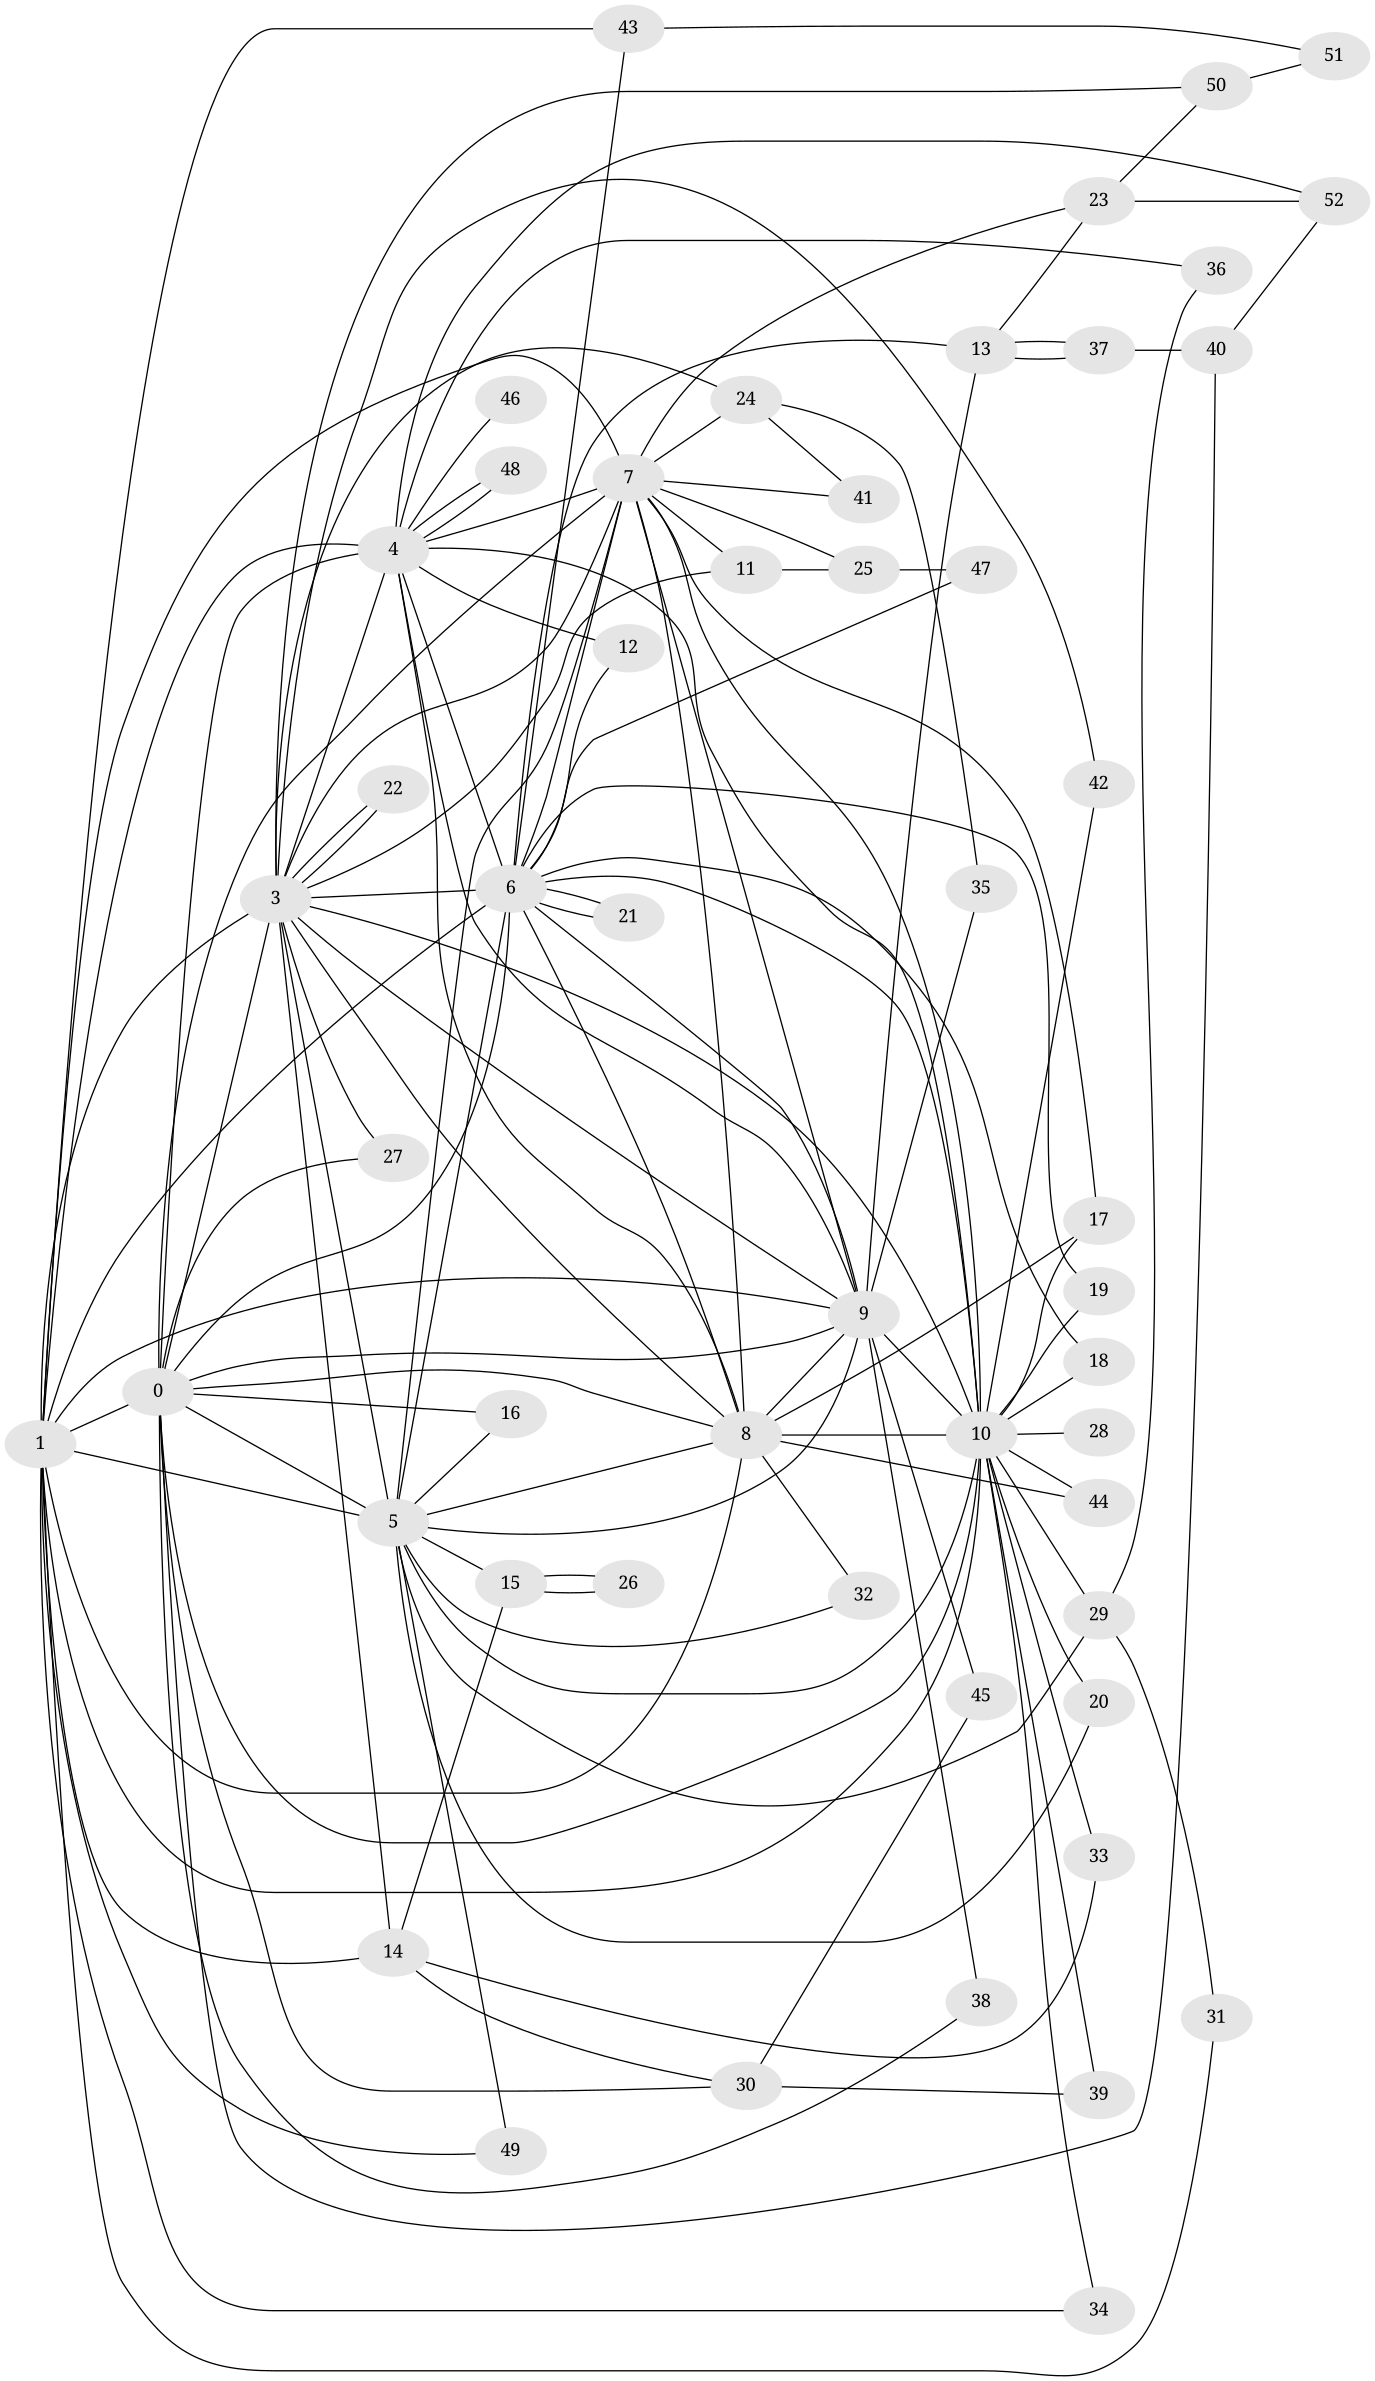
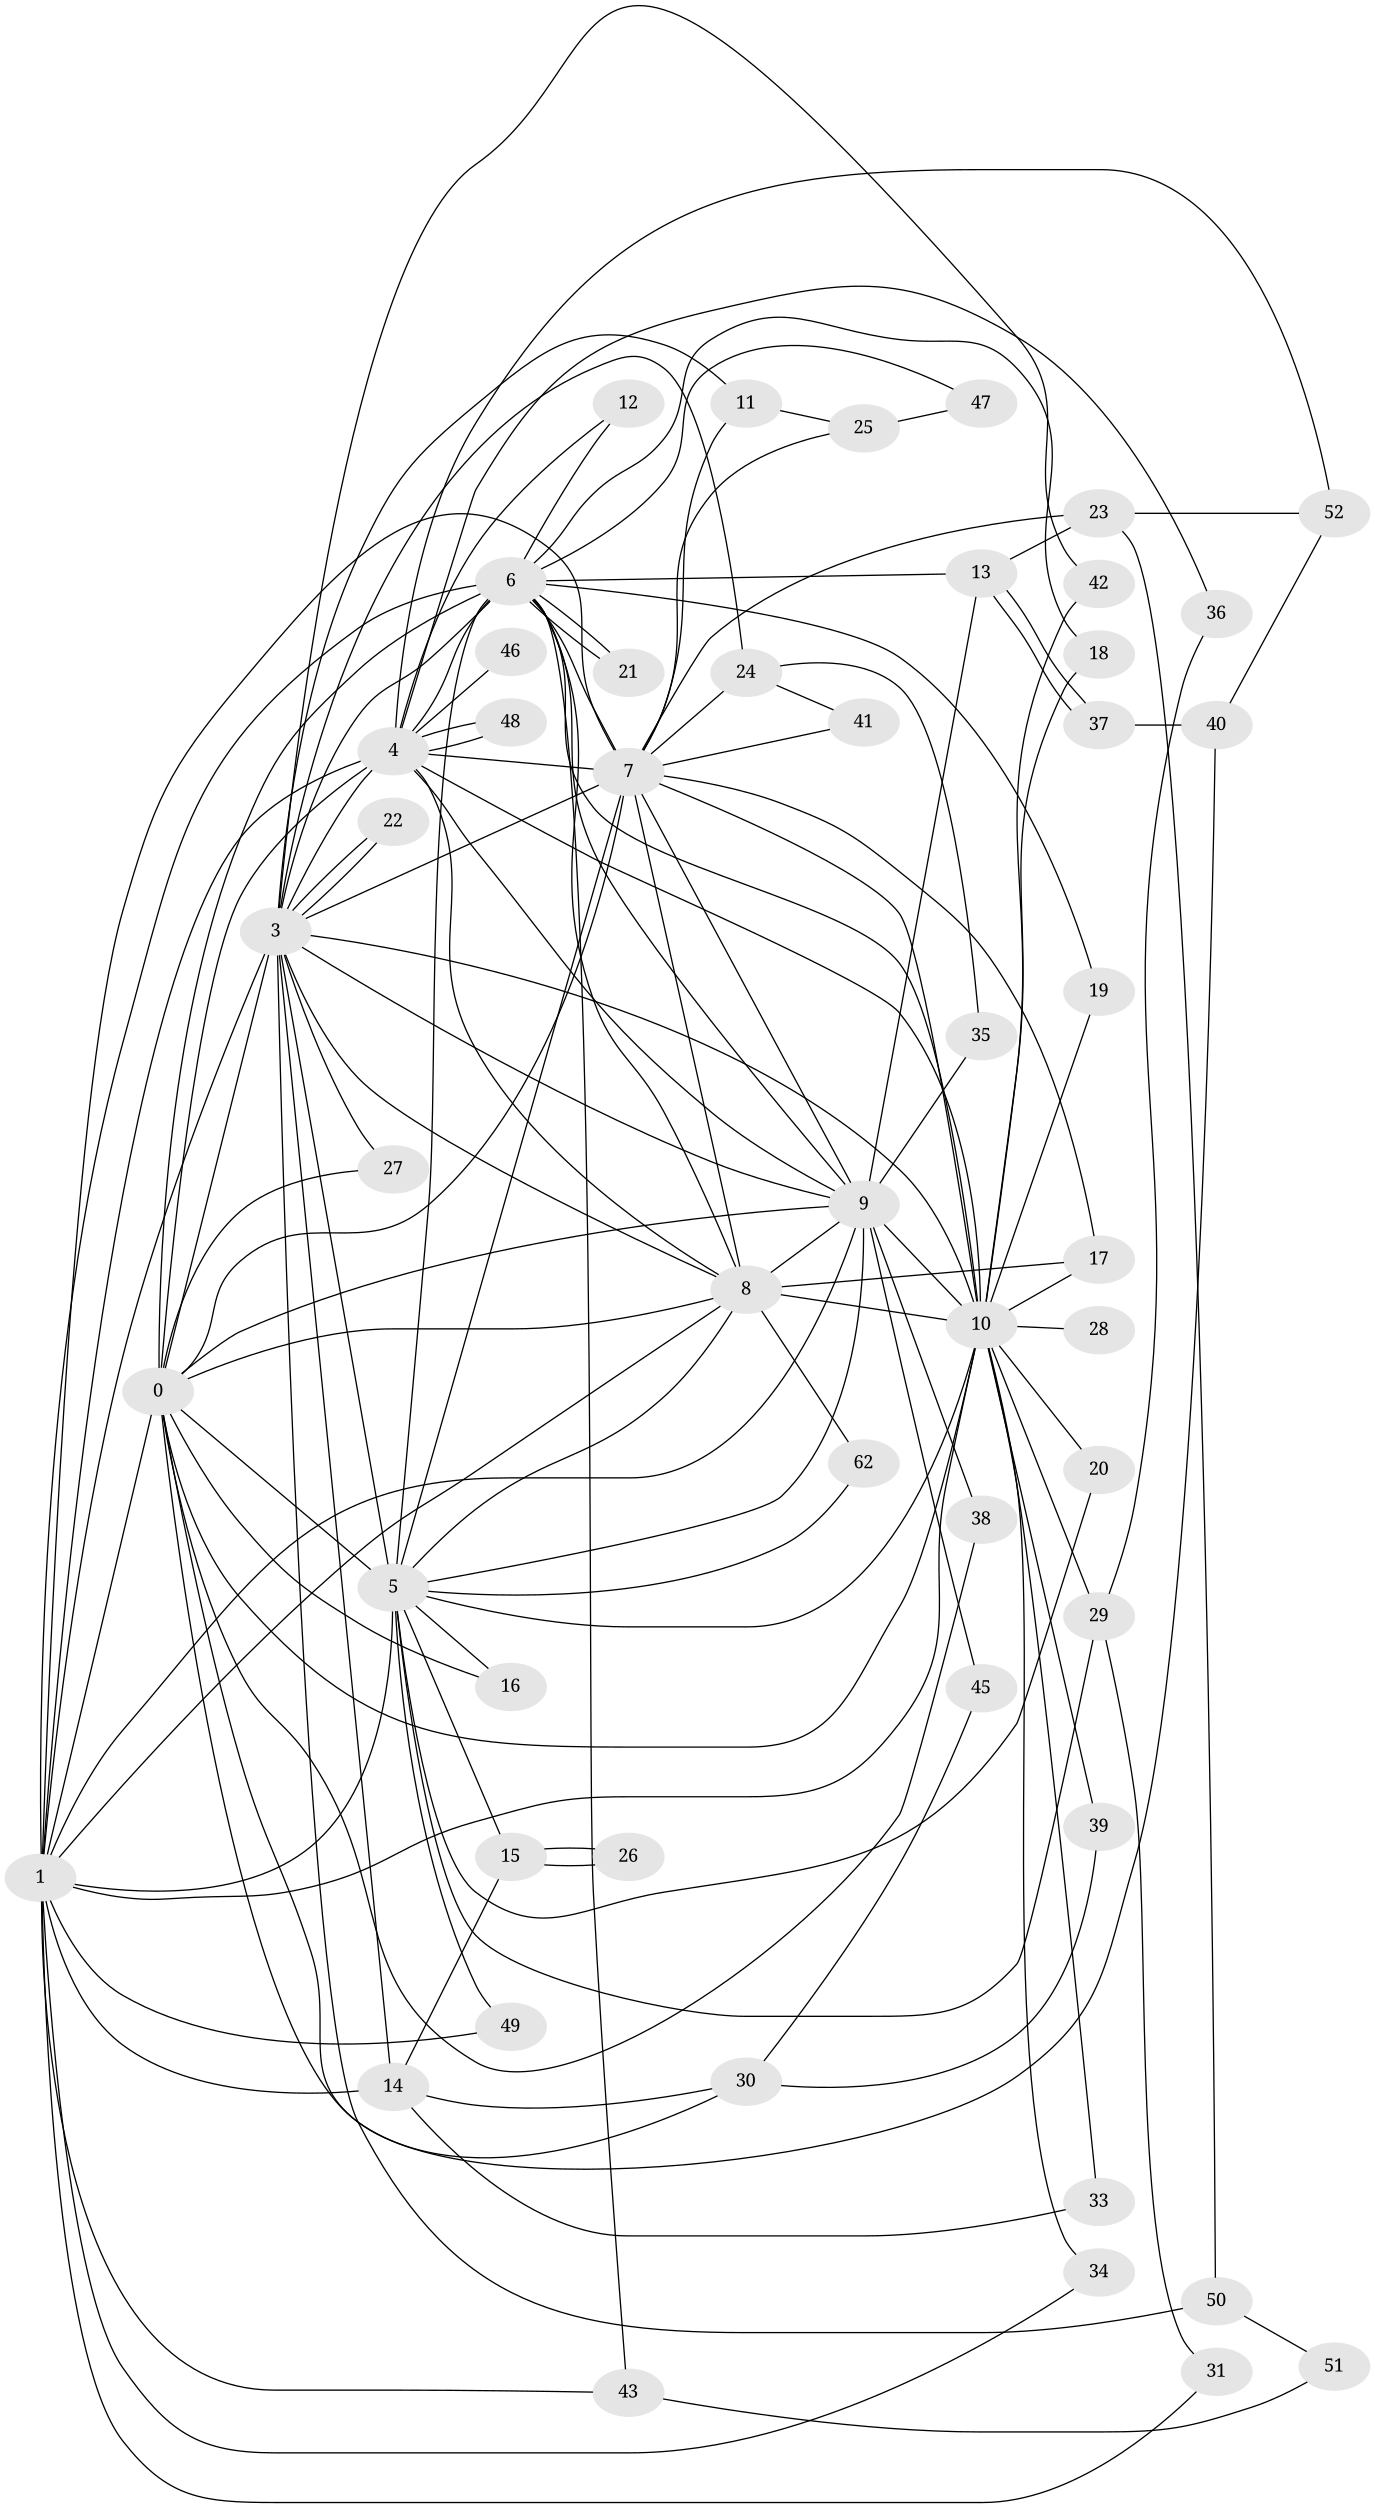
(1099, 1503) -> none
(864, 1596) -> (864, 1464)
